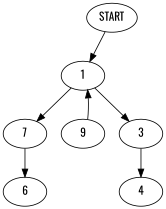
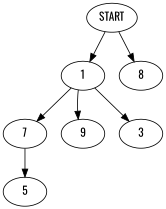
none -> (141, 76)
(88, 109) -> (78, 101)
(25, 192) -> (25, 192)
(141, 192) -> none
